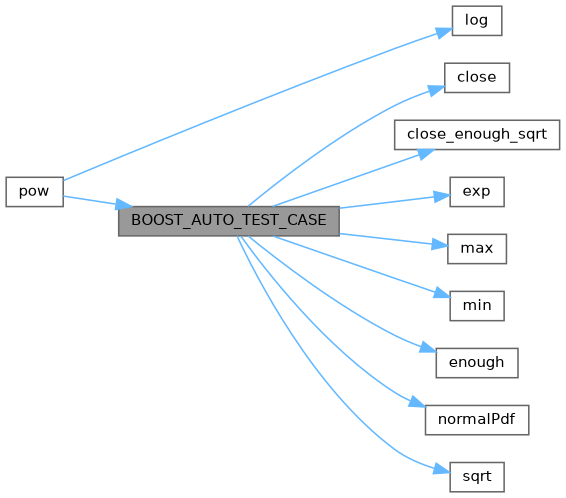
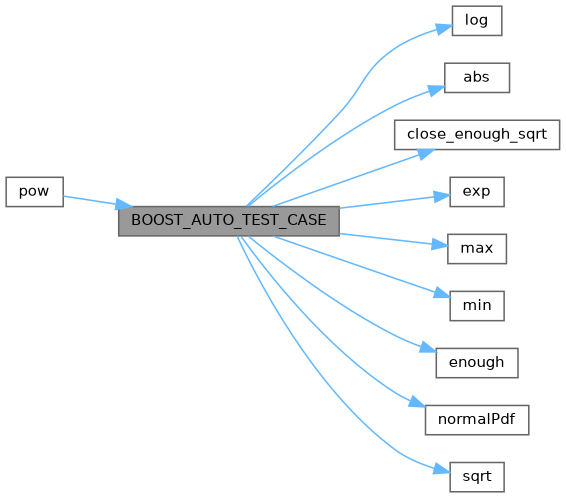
(477, 78) -> (477, 78)
(249, 105) -> (340, 113)
